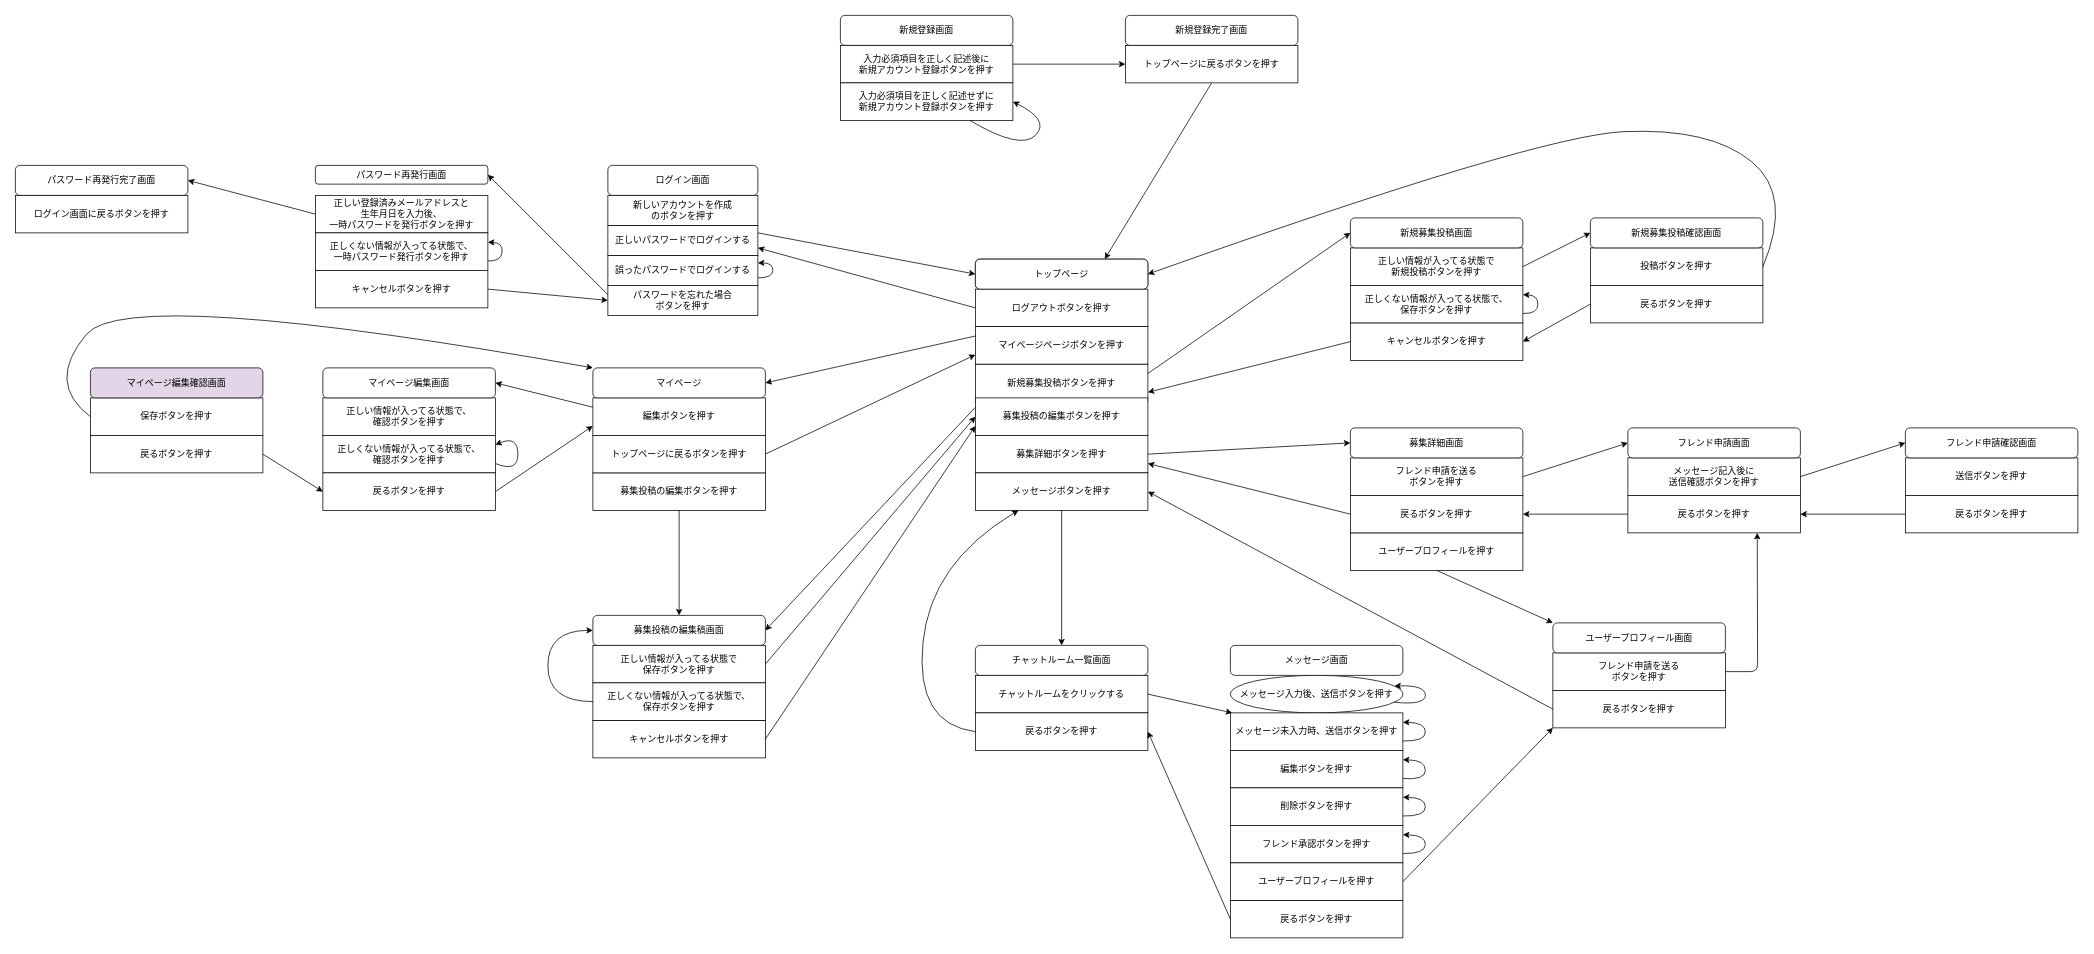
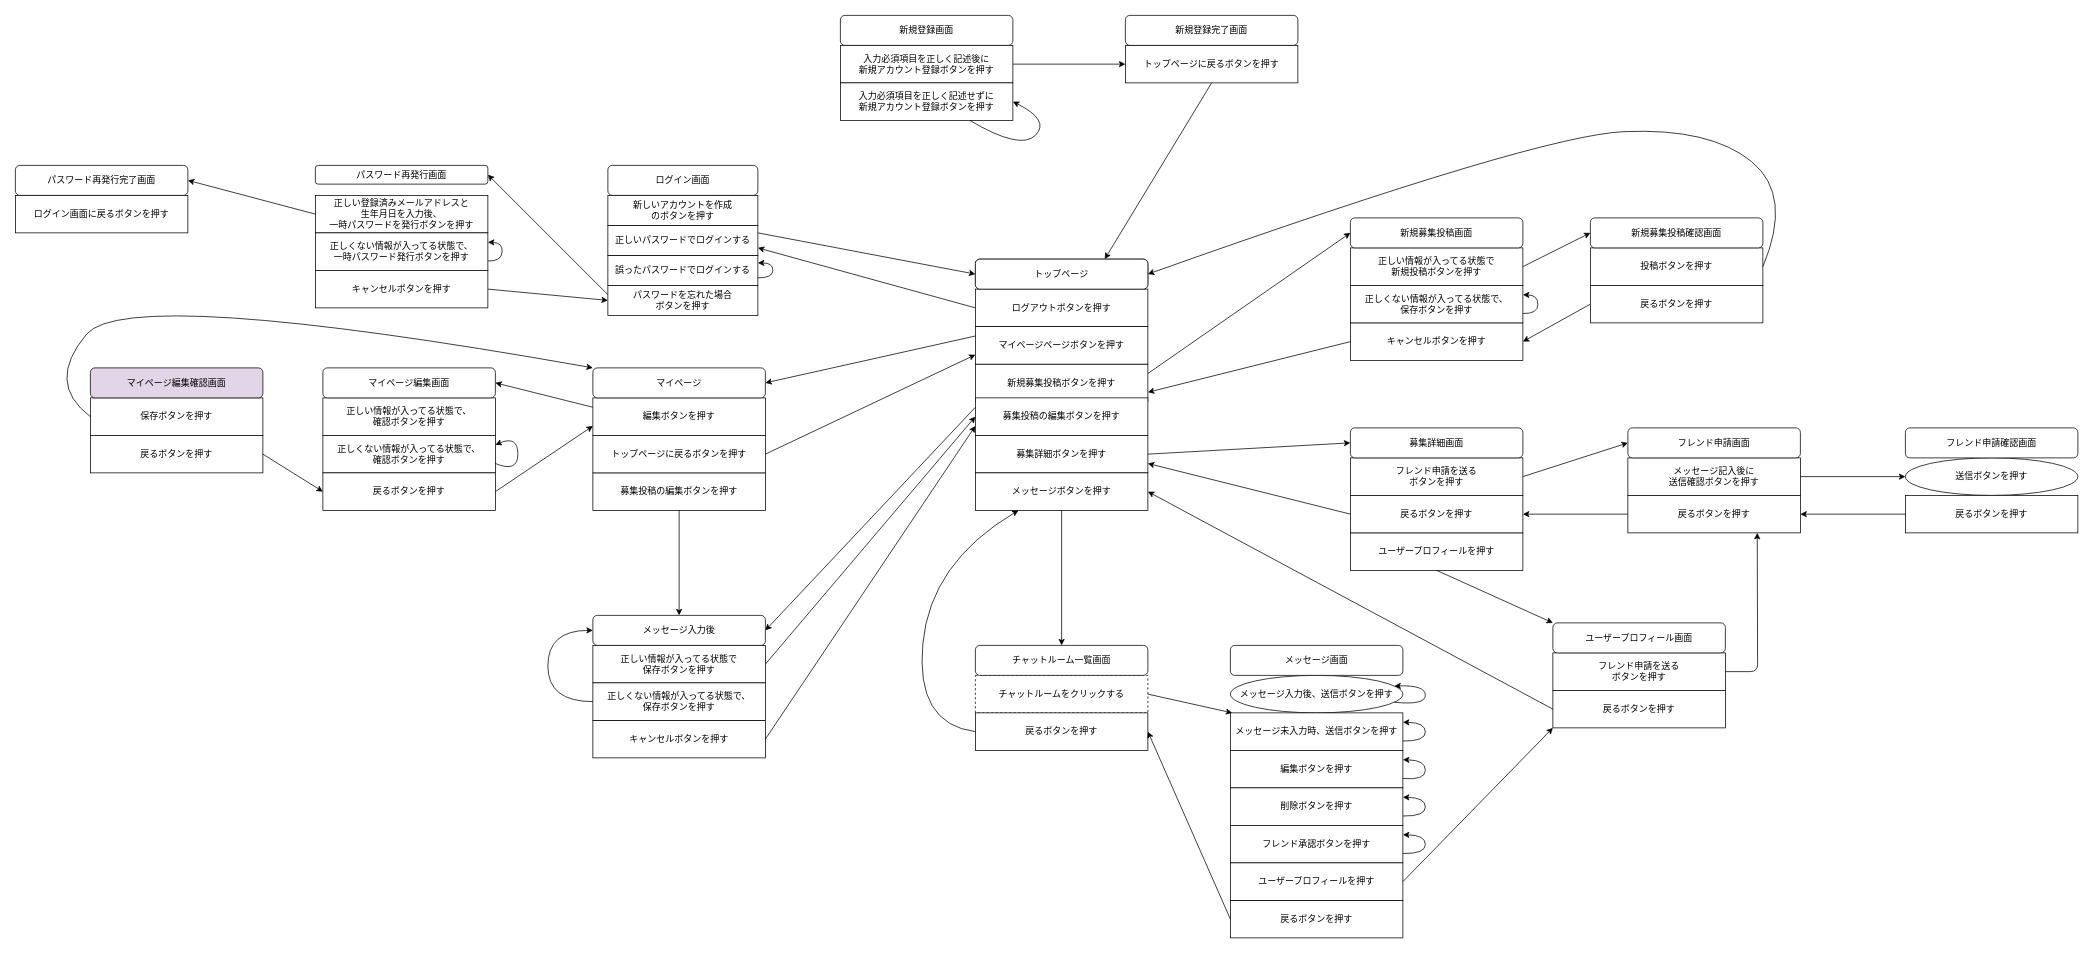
(1851, 460) -> (1850, 477)
(1992, 477) -> (1992, 477)
(679, 630) -> (679, 630)
(1062, 694) -> (1062, 694)
